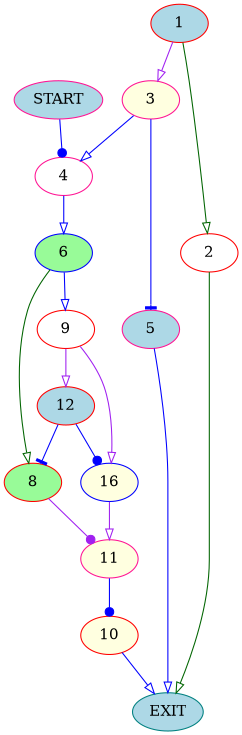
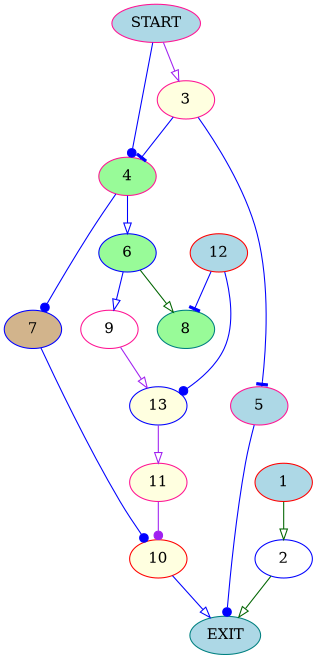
(167, 56) -> (169, 57)
(111, 135) -> (158, 136)
(64, 176) -> (128, 176)
(209, 253) -> (284, 559)
none -> (33, 329)
(66, 329) -> (109, 329)
(66, 362) -> none
(33, 482) -> (186, 329)
(109, 482) -> (158, 406)
(168, 515) -> (237, 516)
(68, 517) -> none
(109, 593) -> (158, 516)
